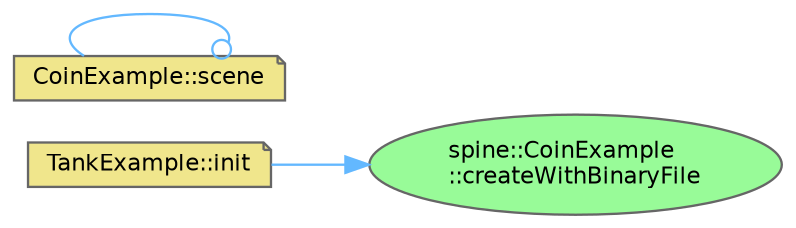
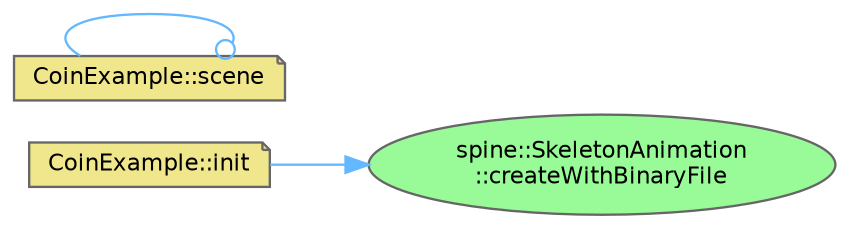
(150, 165) -> (150, 165)
(576, 165) -> (602, 165)
